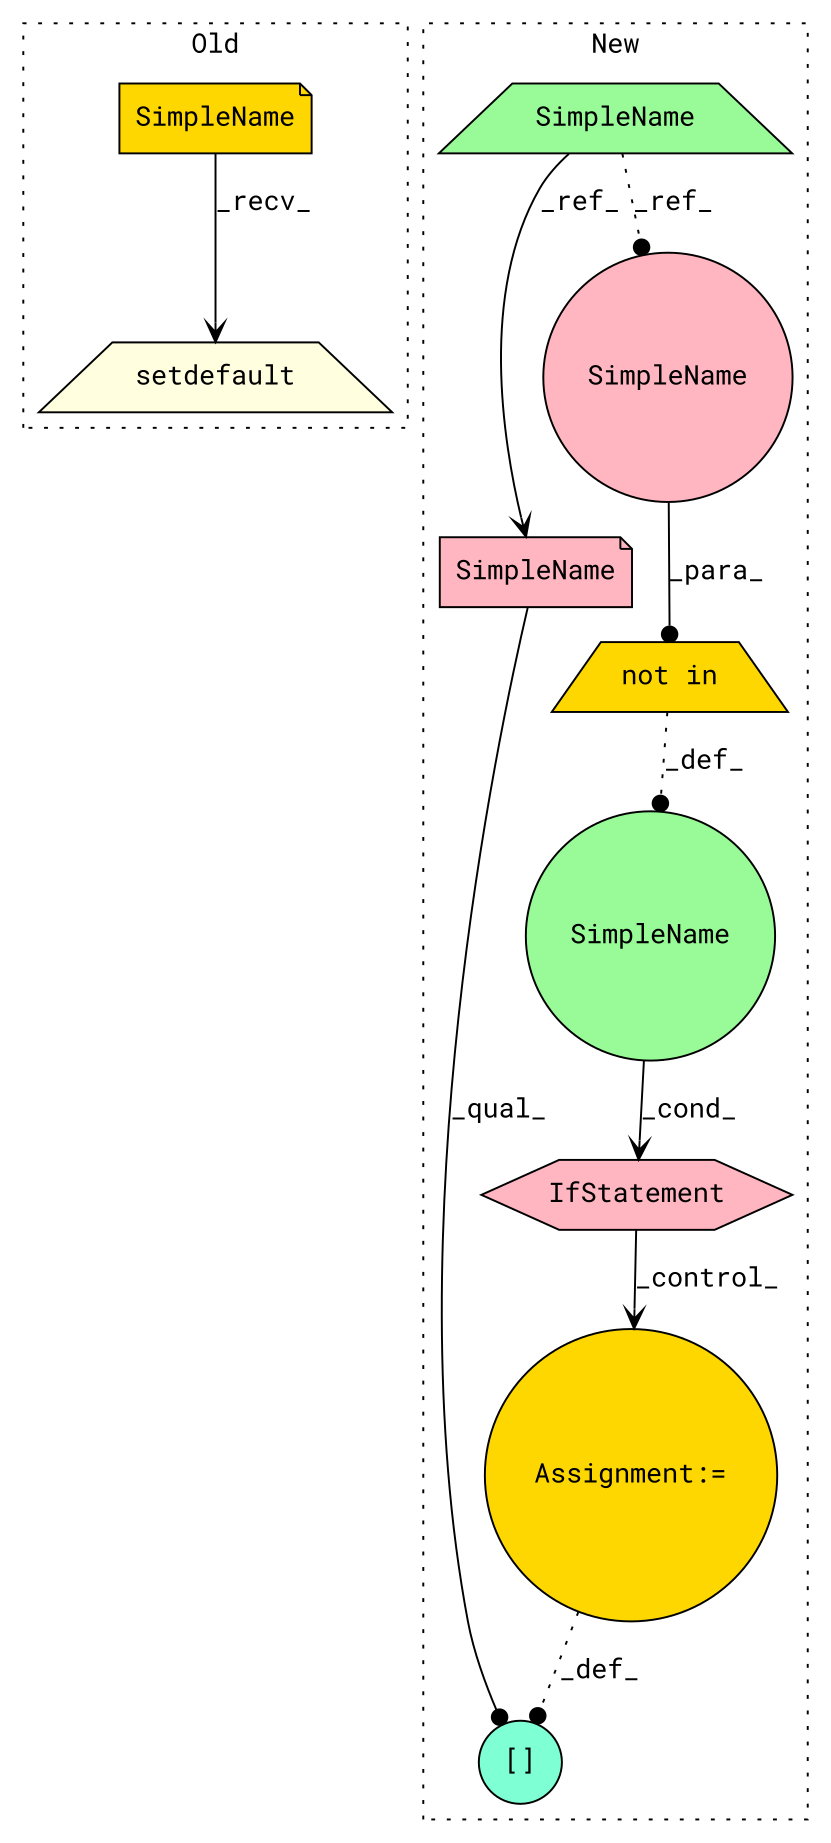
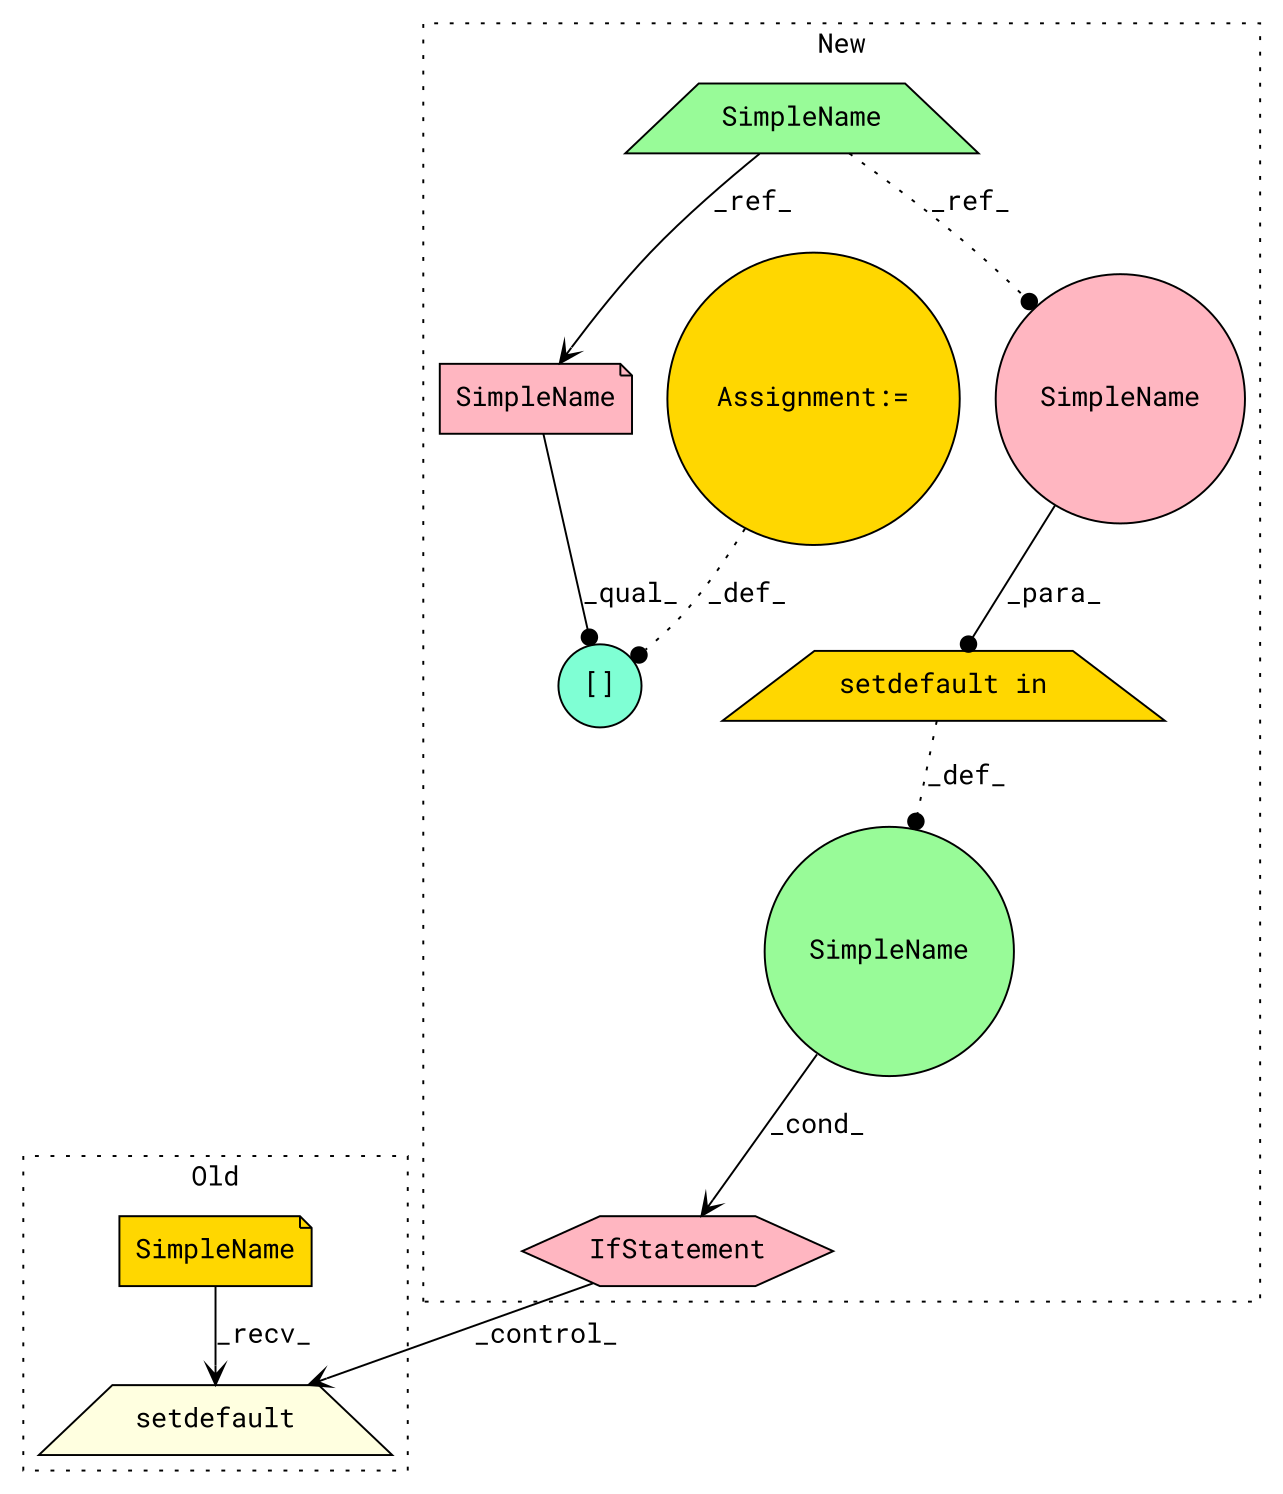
(670, 677) -> (944, 686)
(635, 1269) -> (460, 1331)
